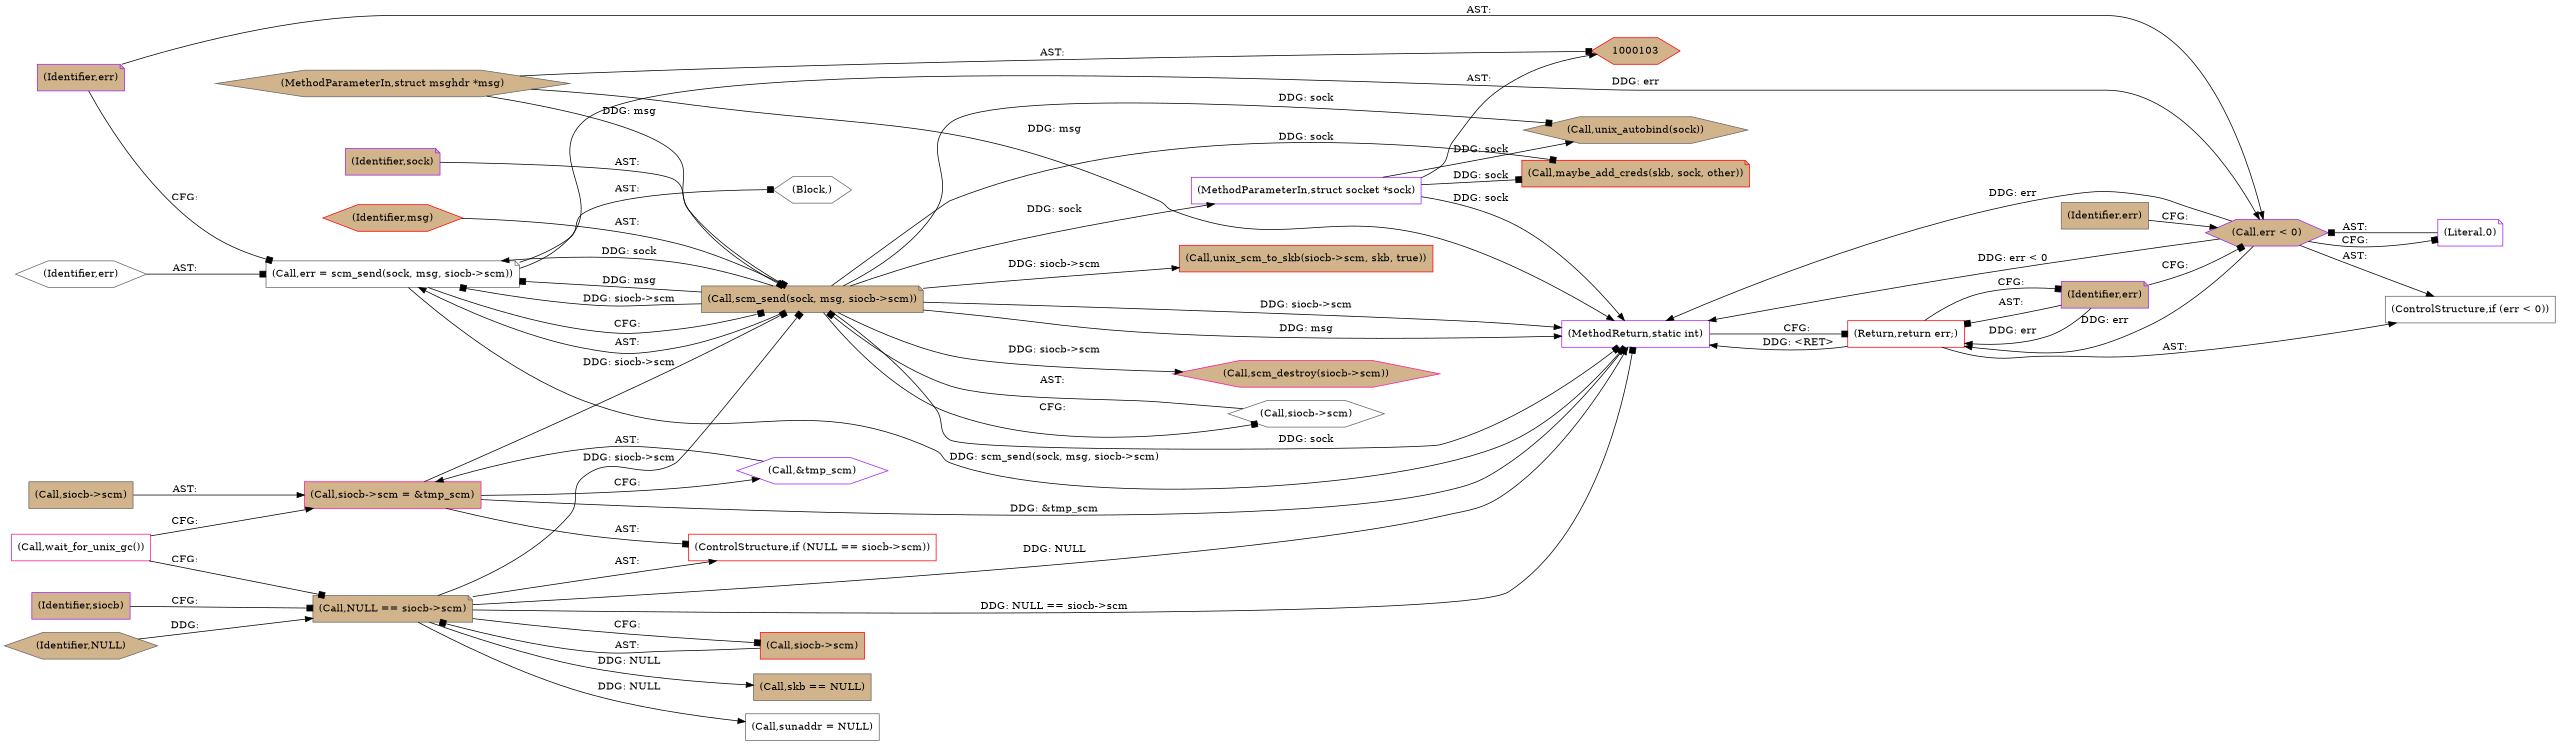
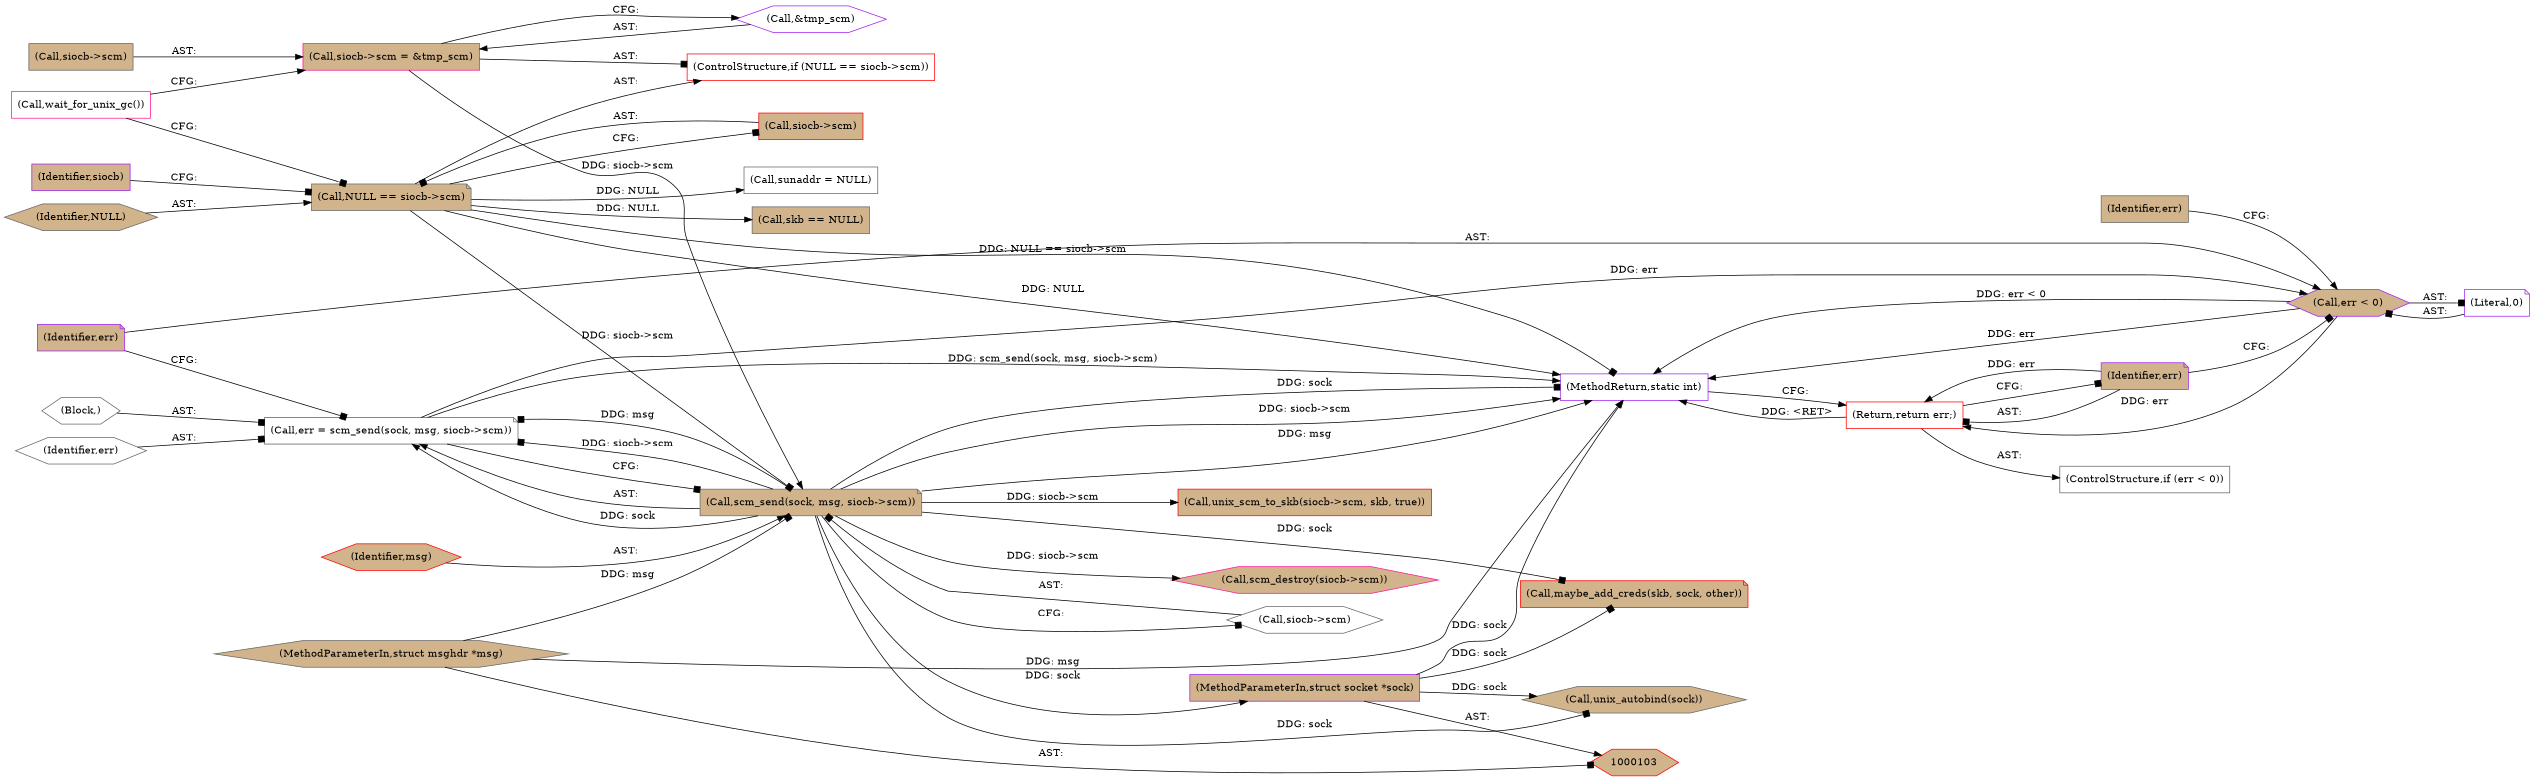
(393, 162) -> none
(1306, 191) -> (1305, 688)
(631, 199) -> (187, 418)
(2357, 241) -> (2437, 297)
(2363, 270) -> none
(1775, 334) -> (1773, 397)
(603, 402) -> (673, 185)
(1077, 515) -> none
(187, 625) -> (186, 204)
